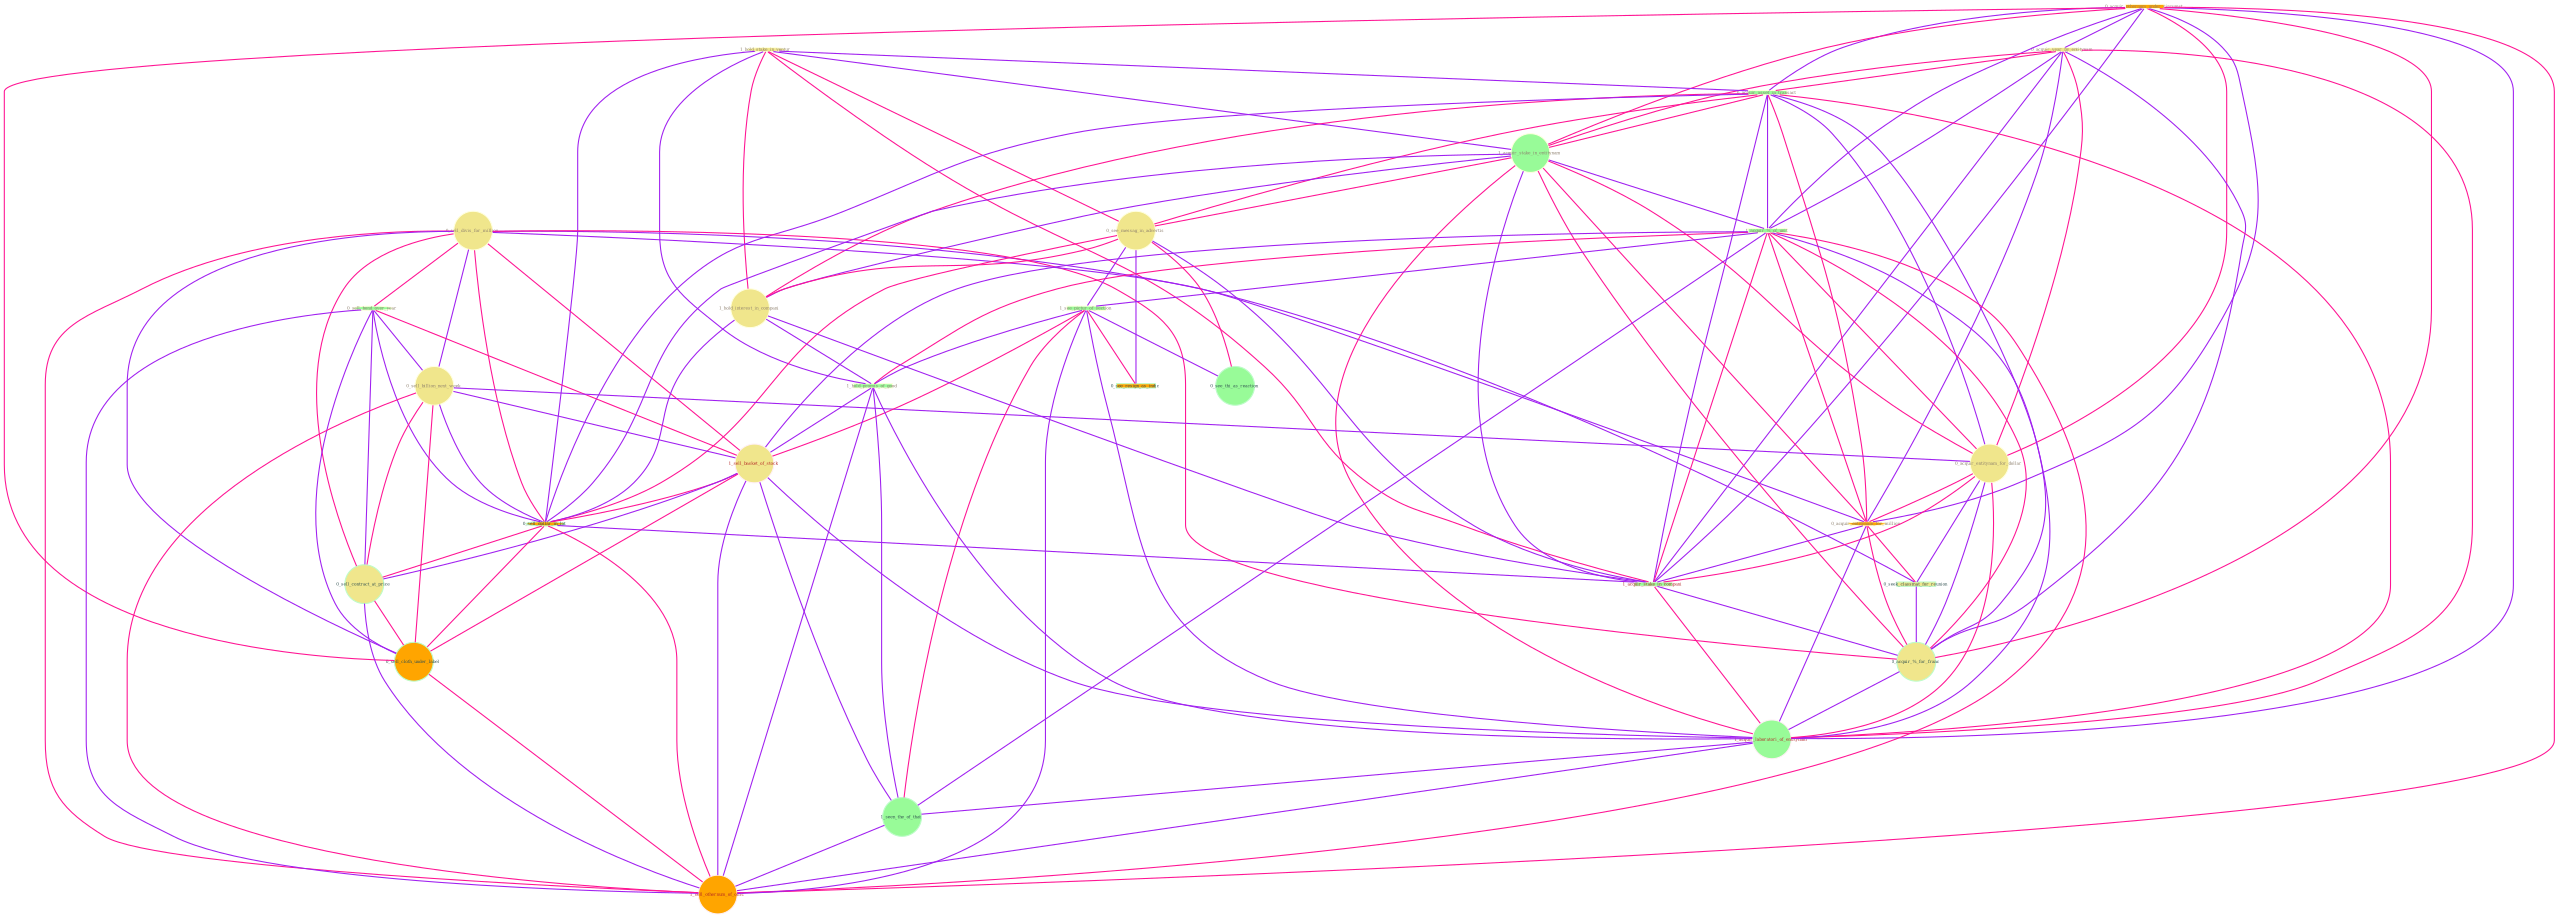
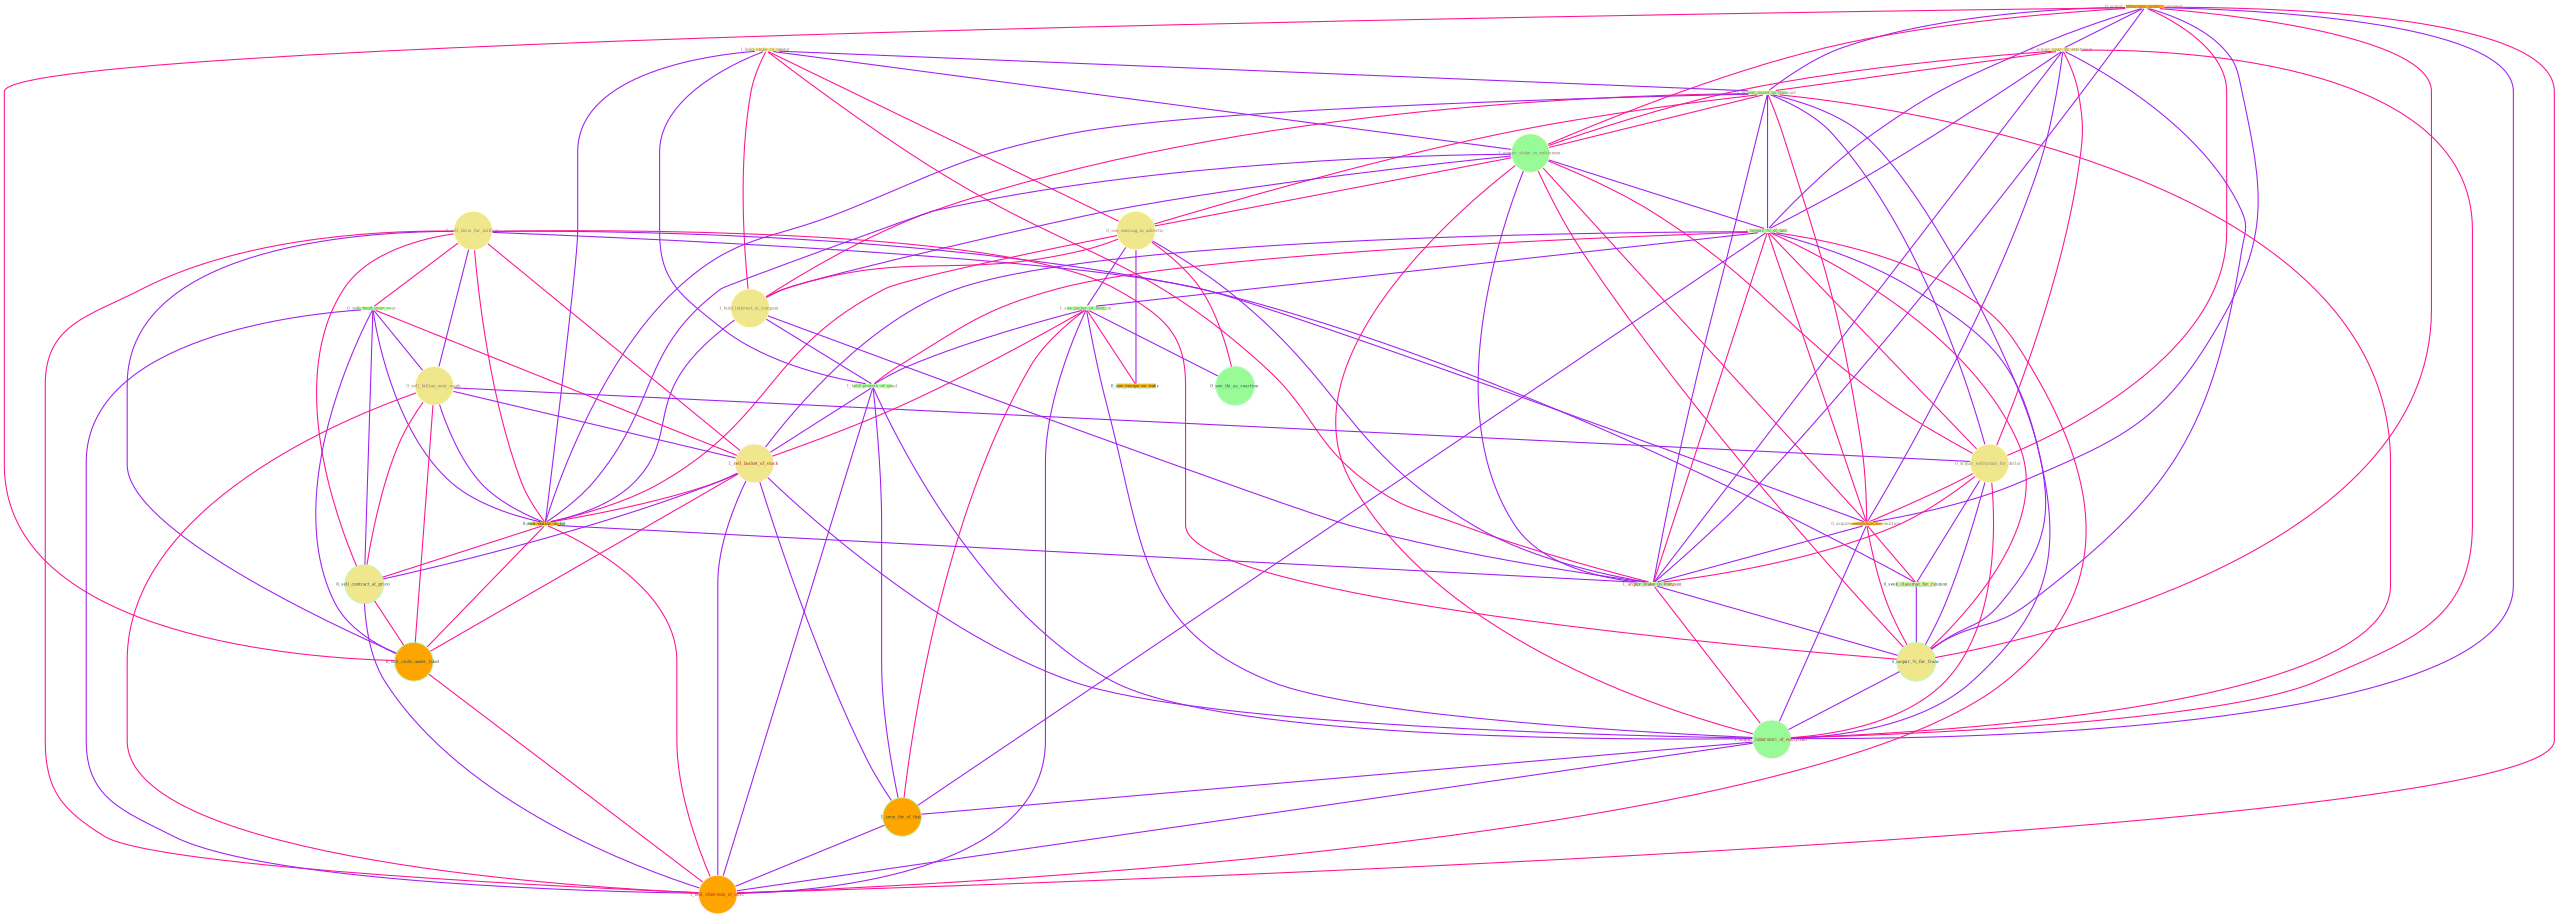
(902, 817) -> (902, 817)
